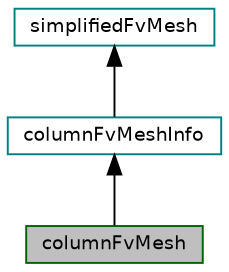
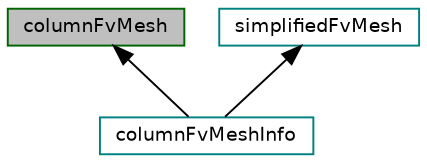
(114, 200) -> (158, 88)
